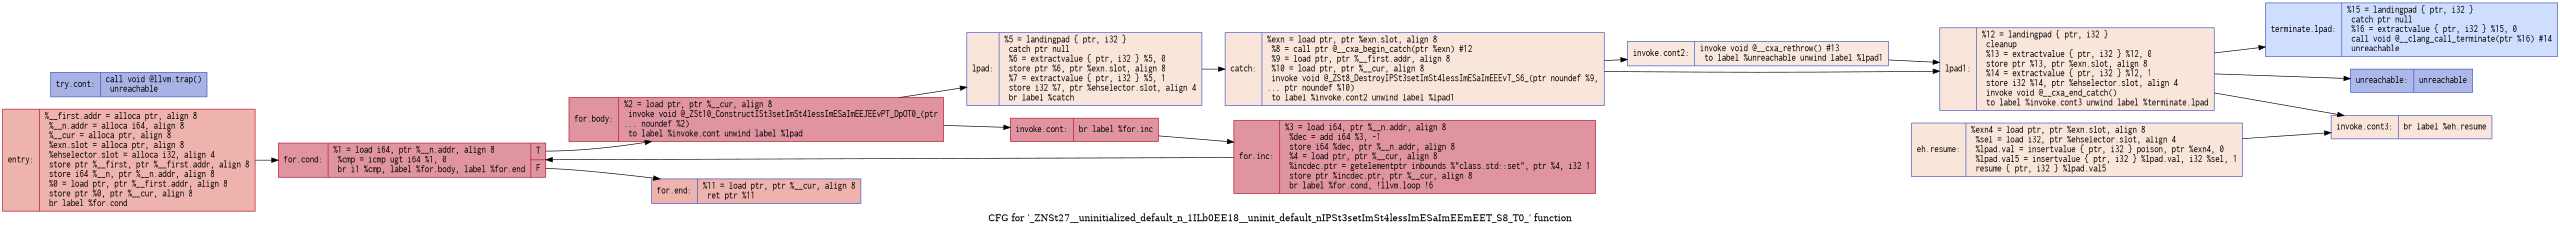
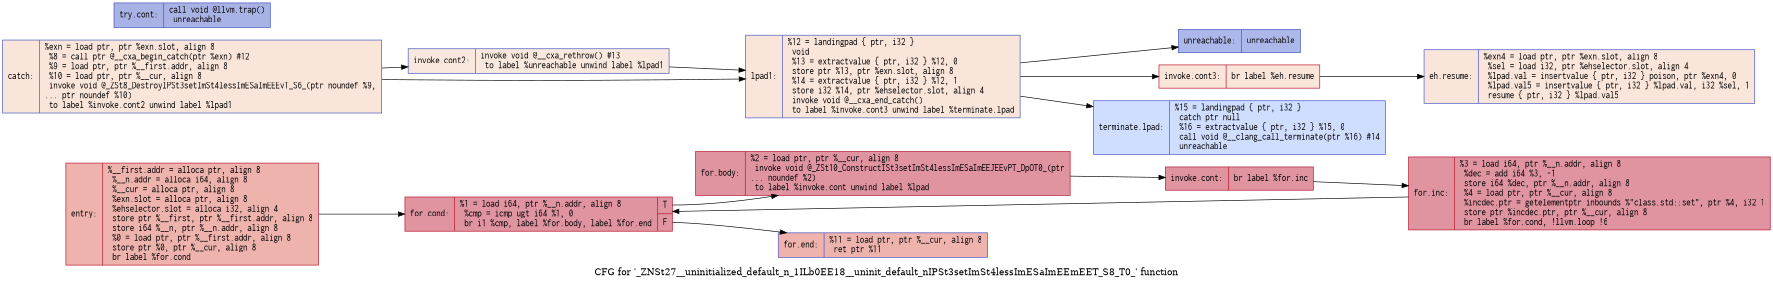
(2000, 45) -> (799, 52)
(1084, 69) -> none
(2412, 127) -> (1239, 77)
(2283, 136) -> (1369, 77)
